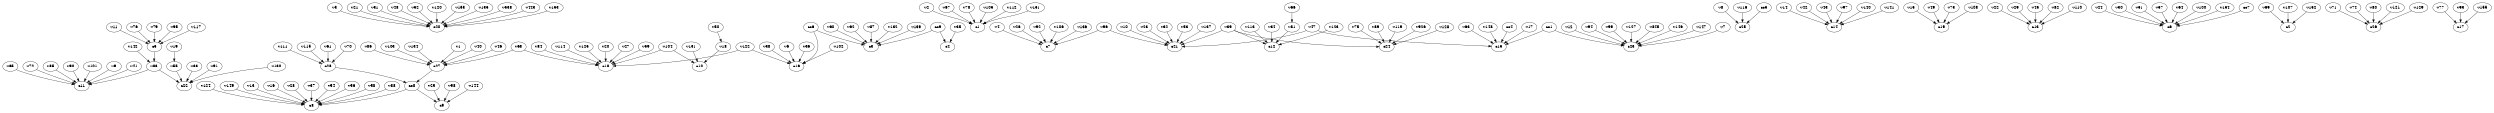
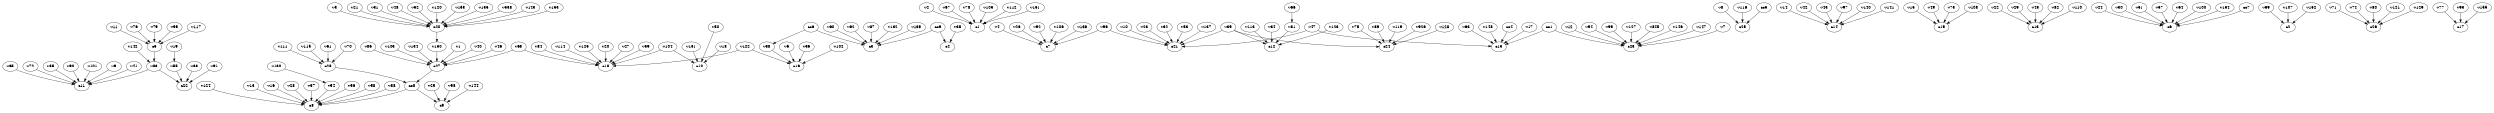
(531, 8) -> (531, 8)
(719, 36) -> (708, 46)
none -> (437, 47)
(818, 49) -> (790, 36)
(230, 73) -> (304, 75)
(229, 86) -> none
